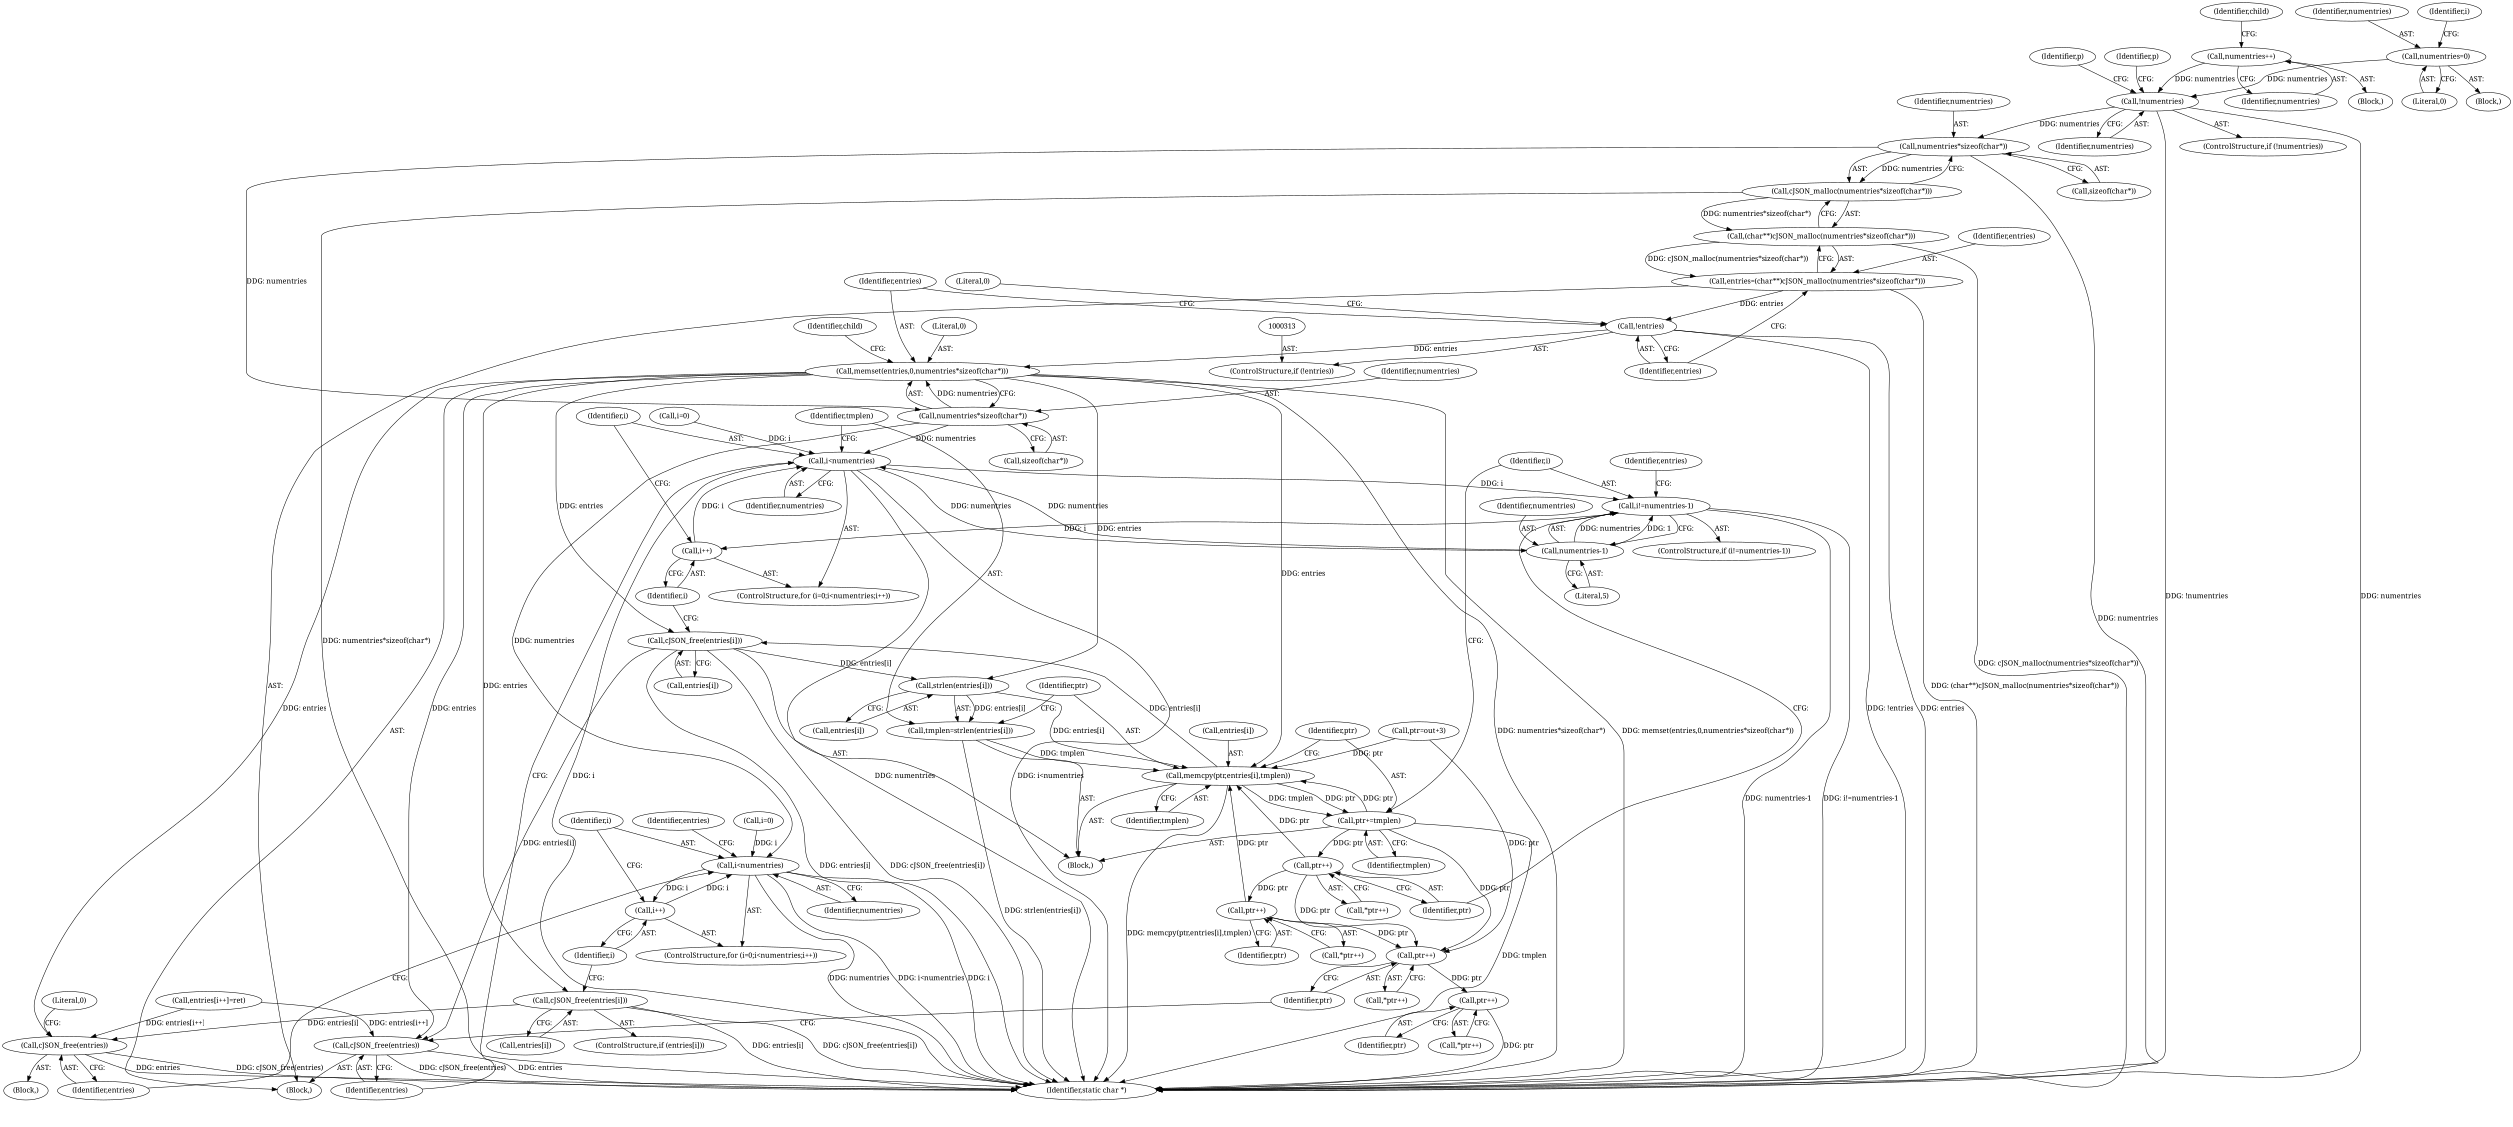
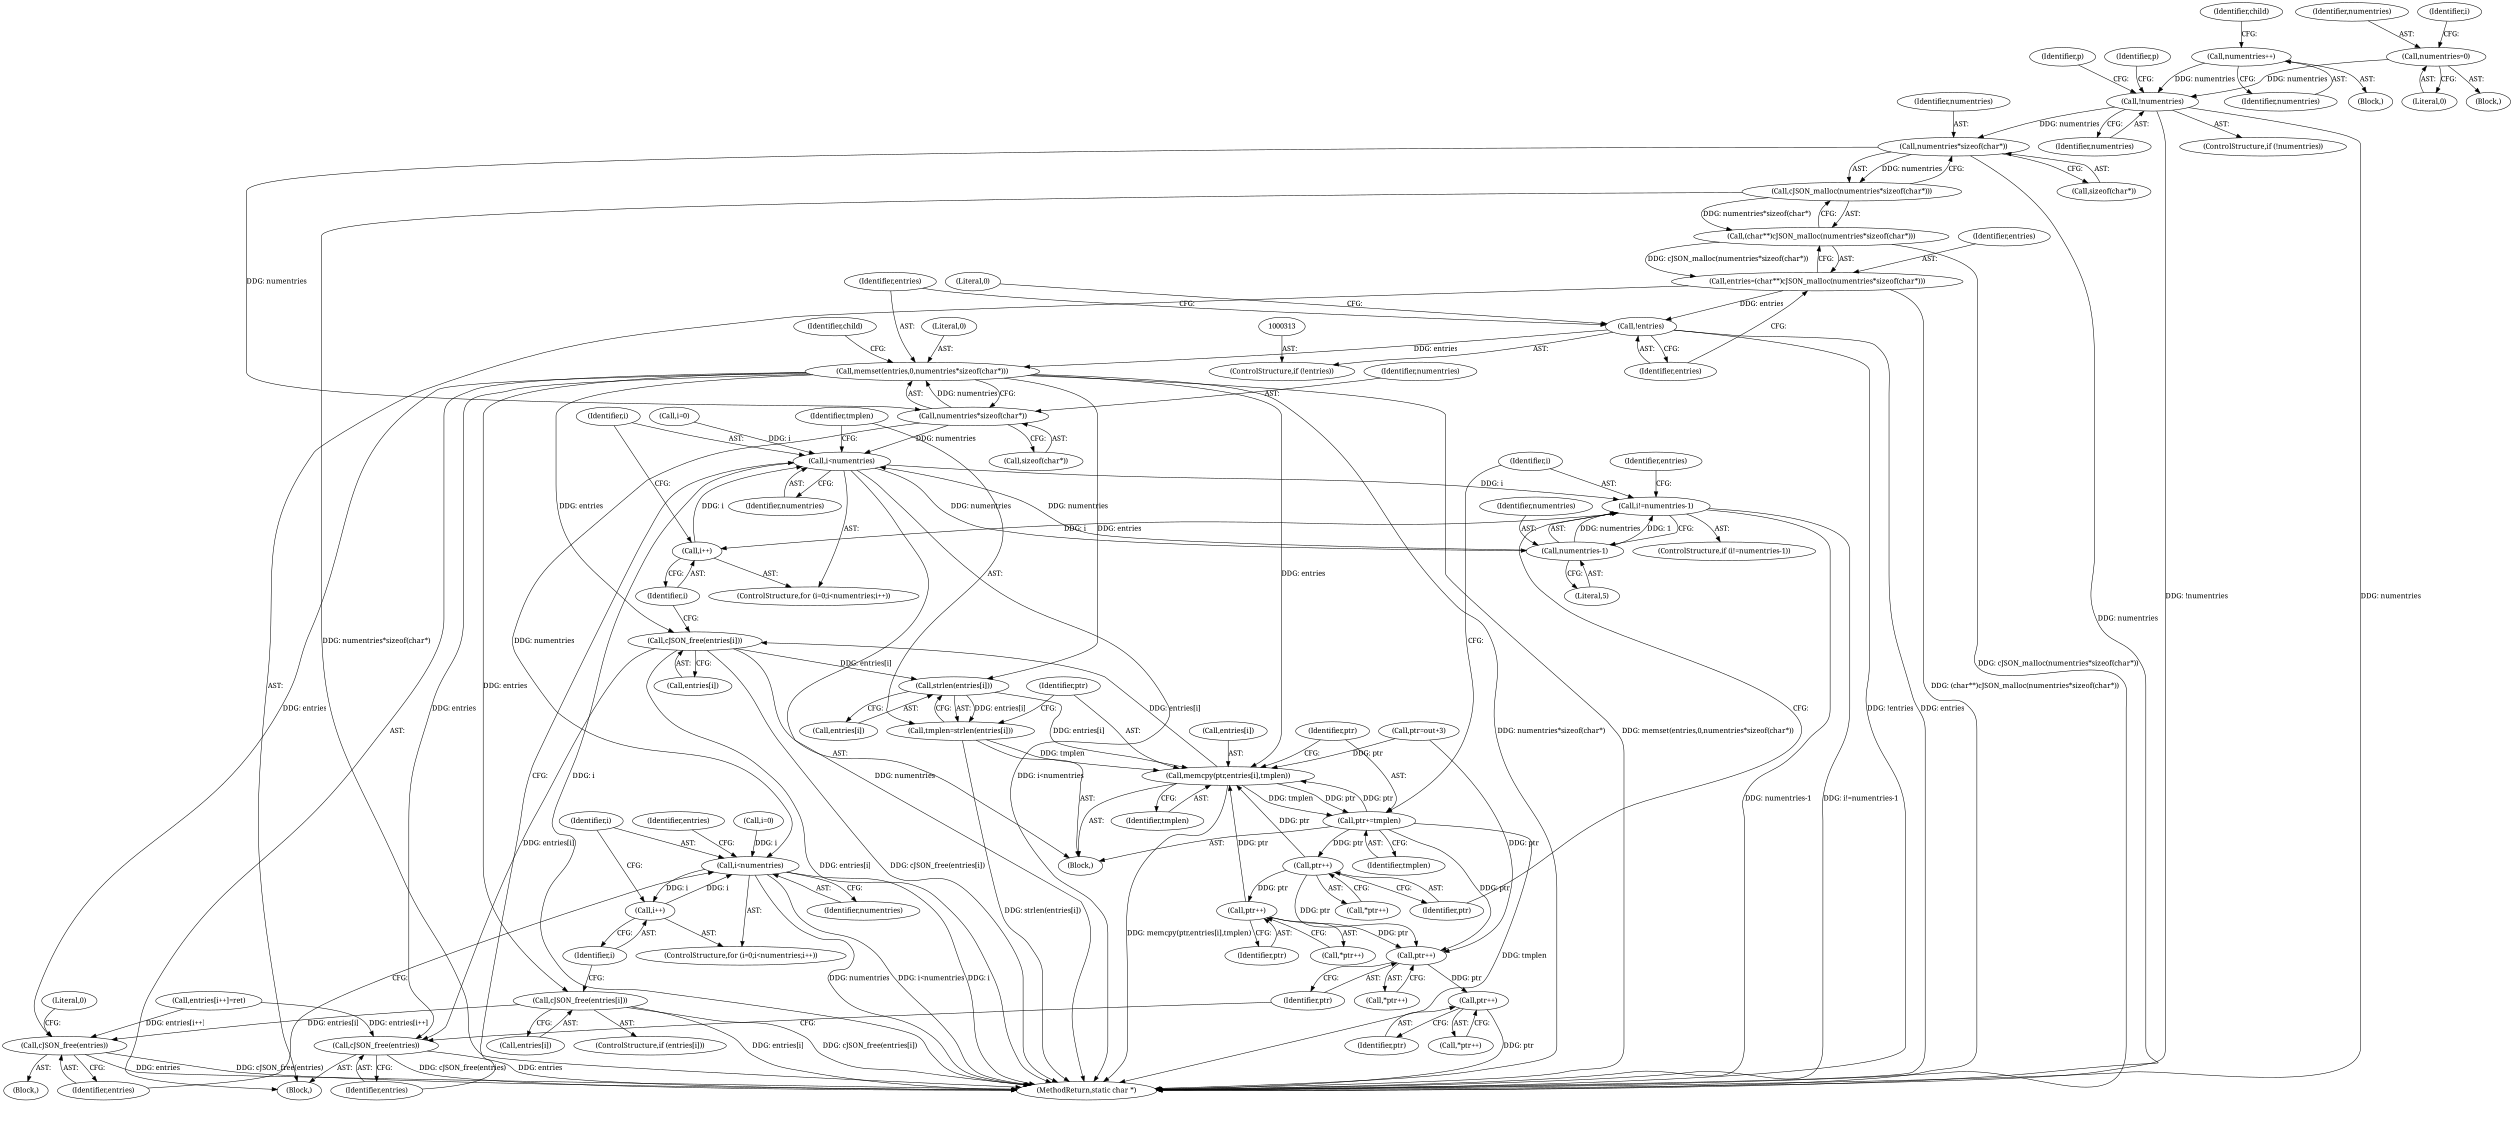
none -> (935, 712)
(1087, 1091) -> (1087, 1091)
